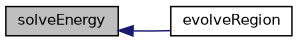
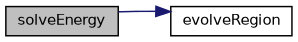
(152, 31) -> (137, 11)
